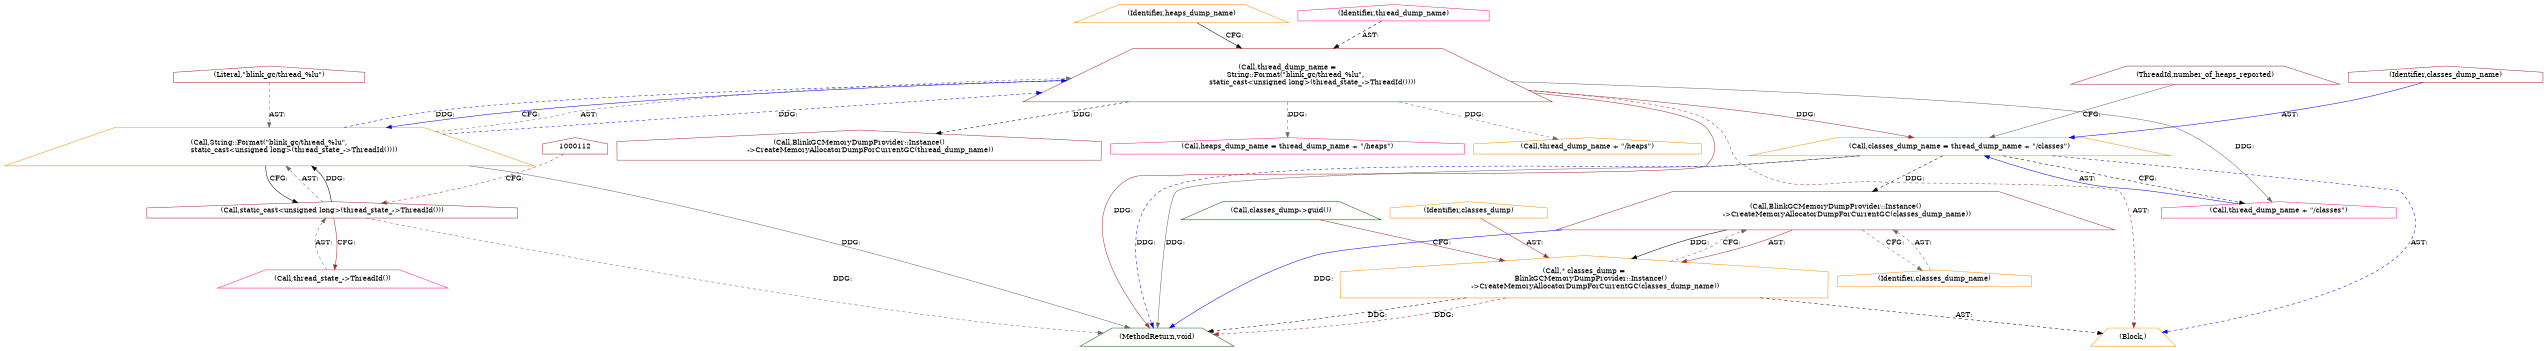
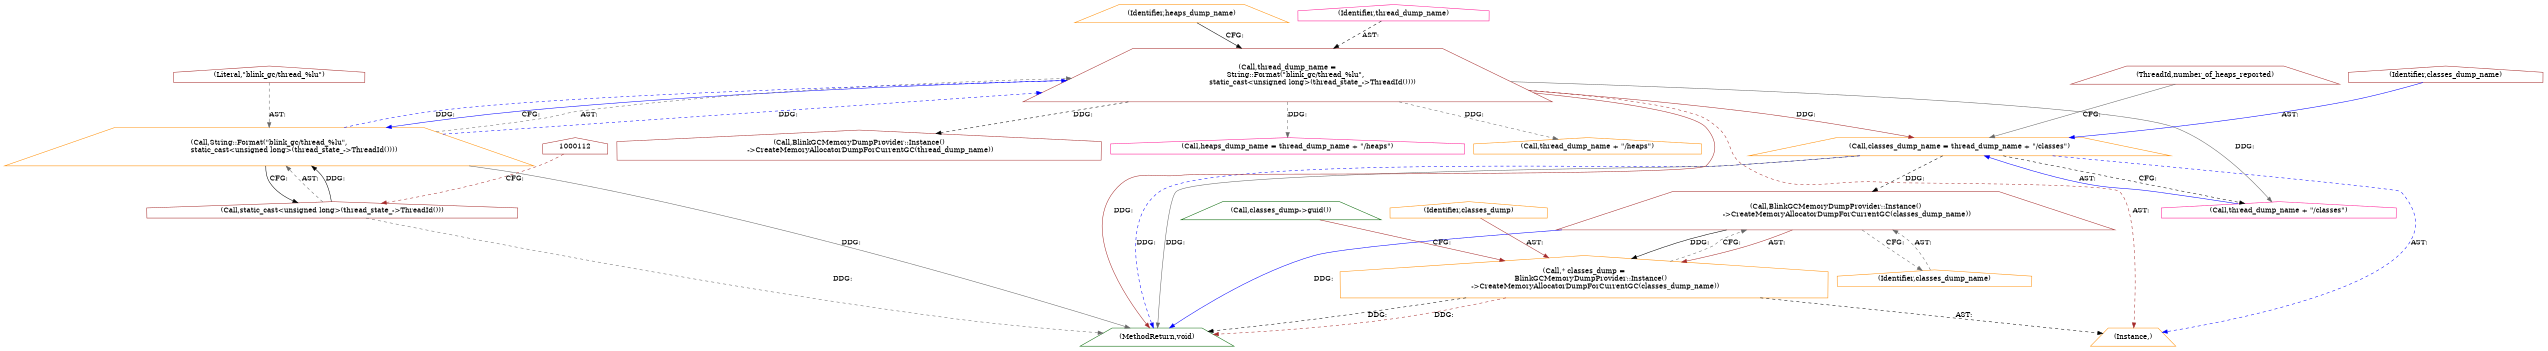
(333, 279) -> none
(2133, 337) -> (2133, 337)
